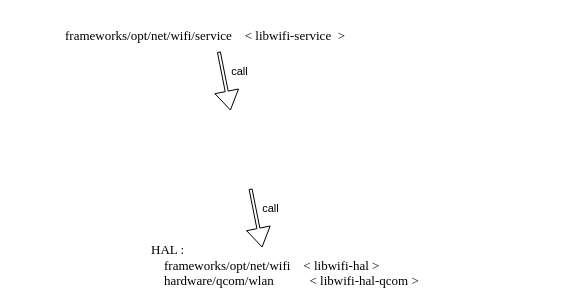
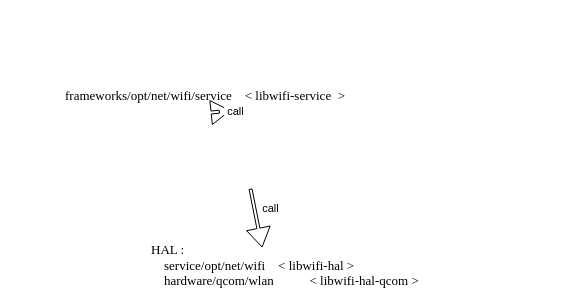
(206, 36) -> (206, 96)
(296, 266) -> (296, 266)
